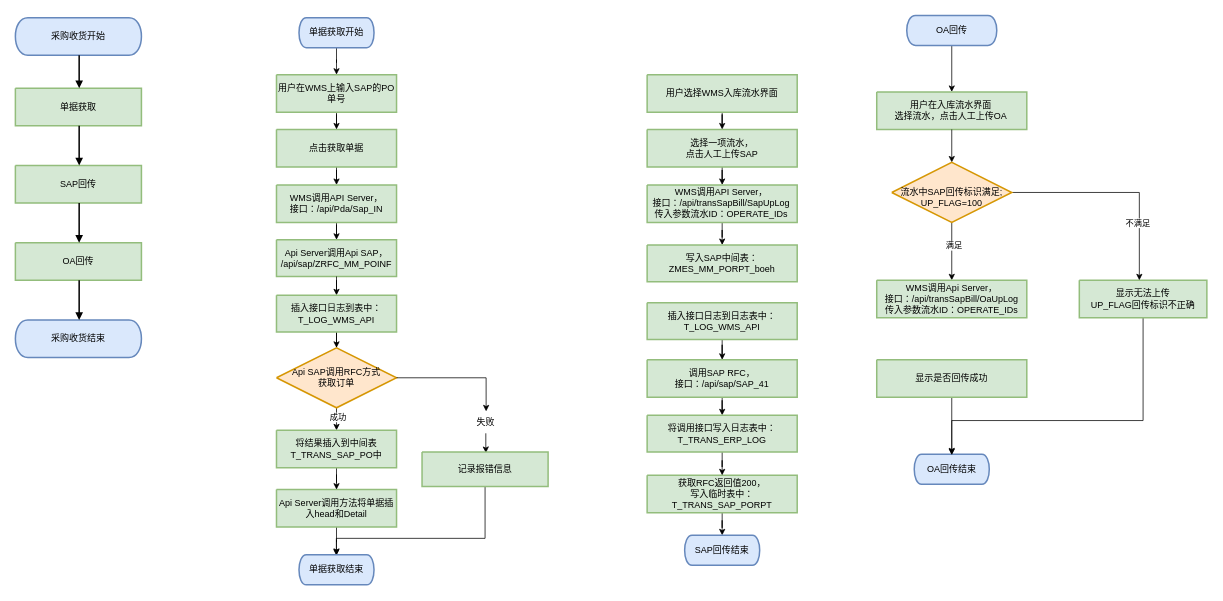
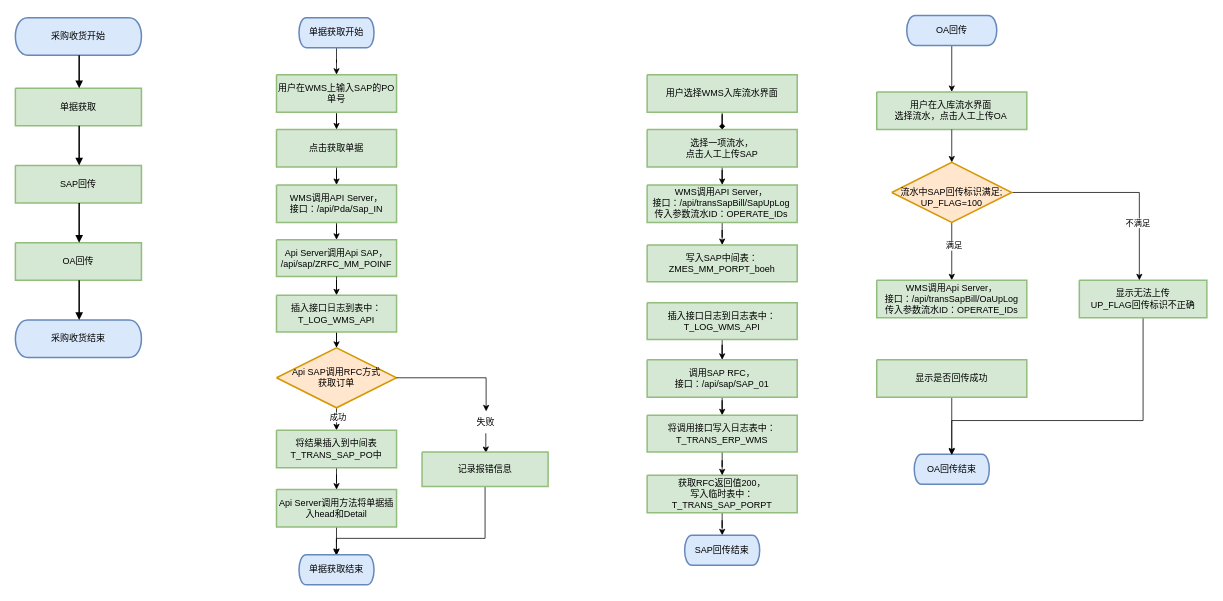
(722, 123) -> (722, 122)
(722, 378) -> (722, 378)
(722, 434) -> (722, 434)
